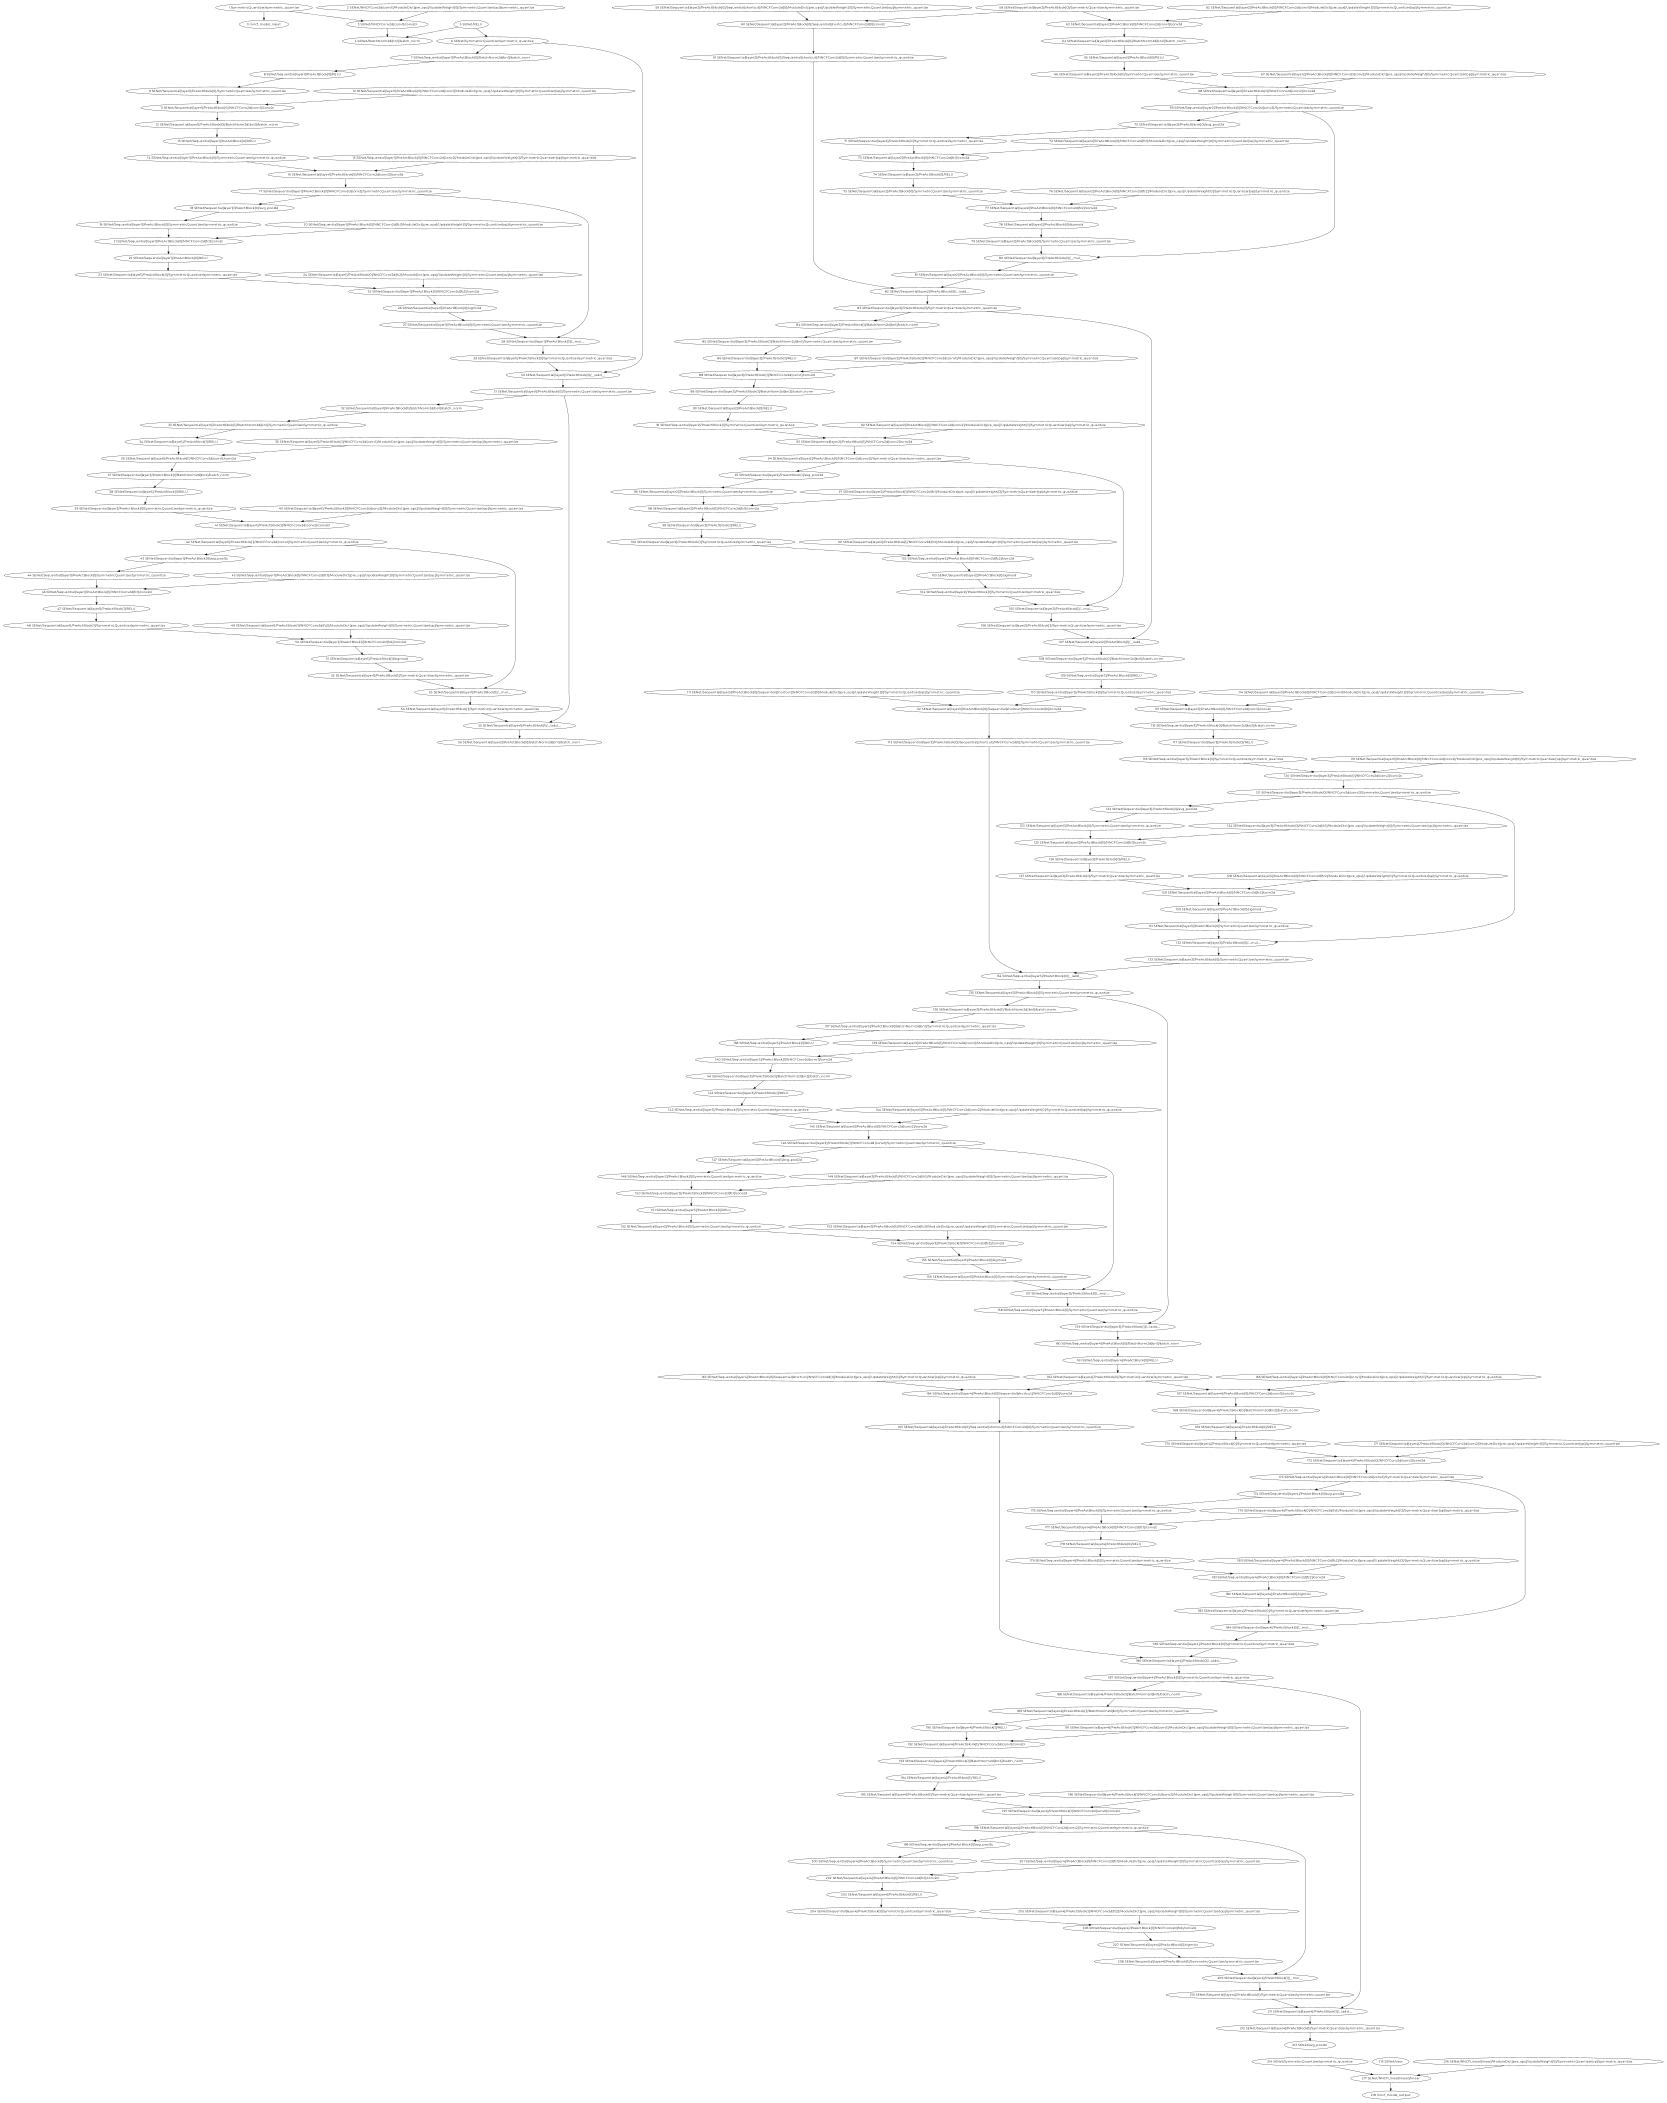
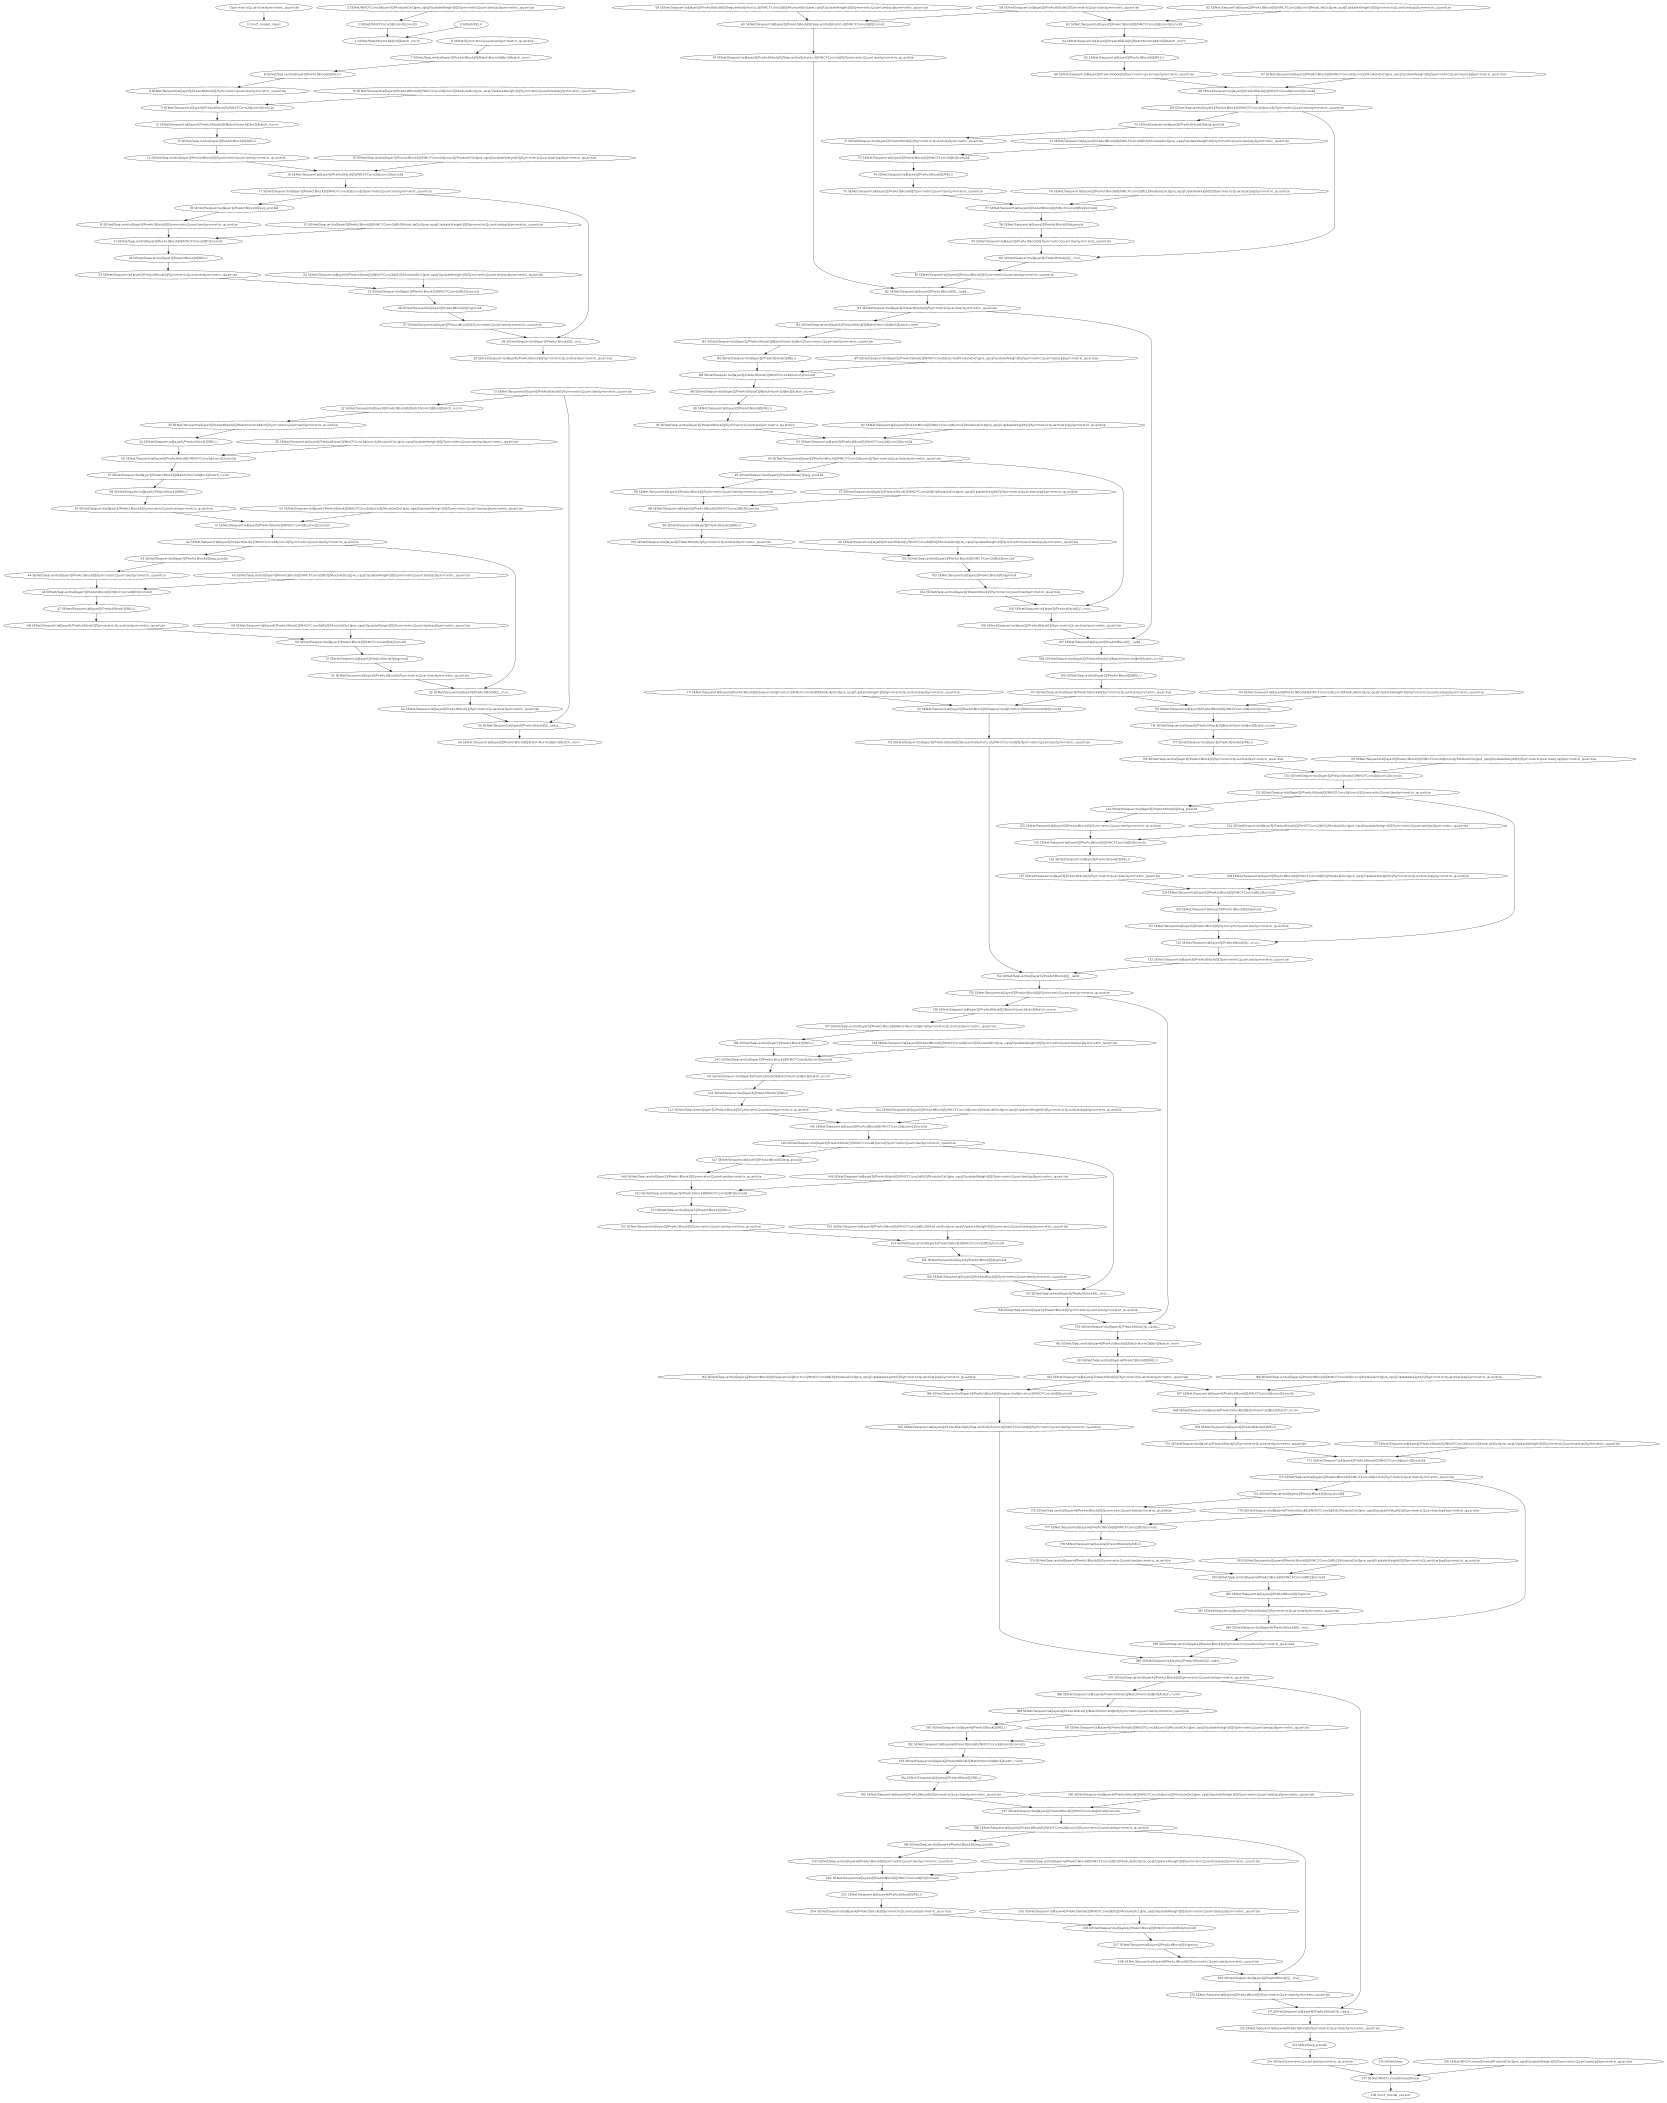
(325, 16) -> none
(481, 32) -> none
(563, 375) -> none
none -> (1310, 2052)
